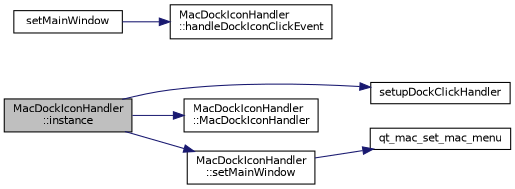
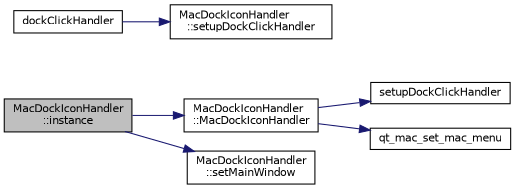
(68, 22) -> (68, 22)
(251, 22) -> (251, 22)
(240, 85) -> (339, 105)
(339, 154) -> (339, 126)
